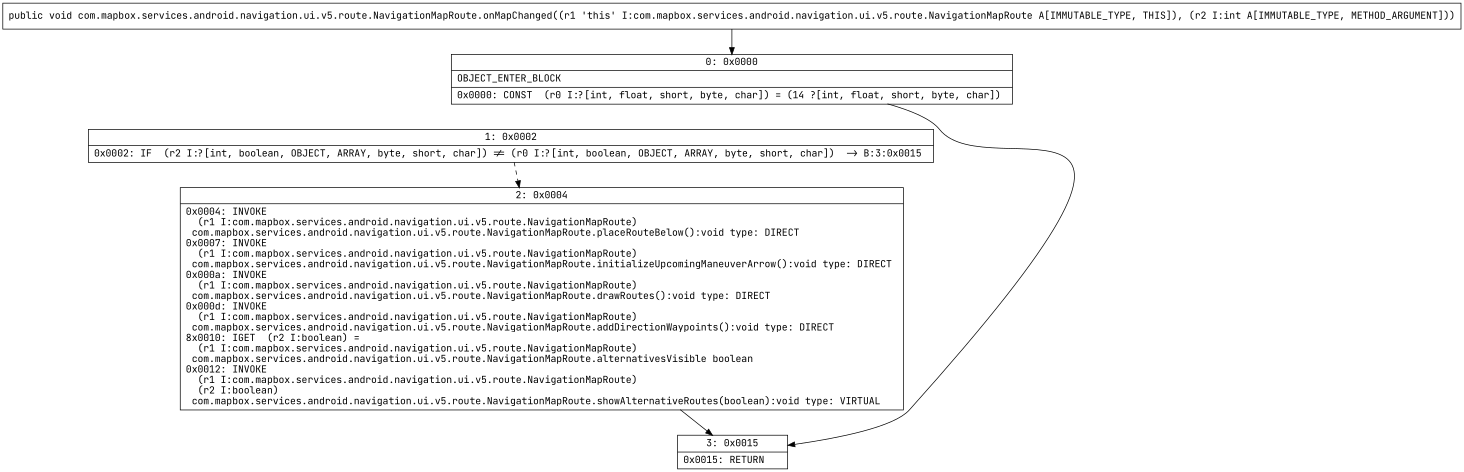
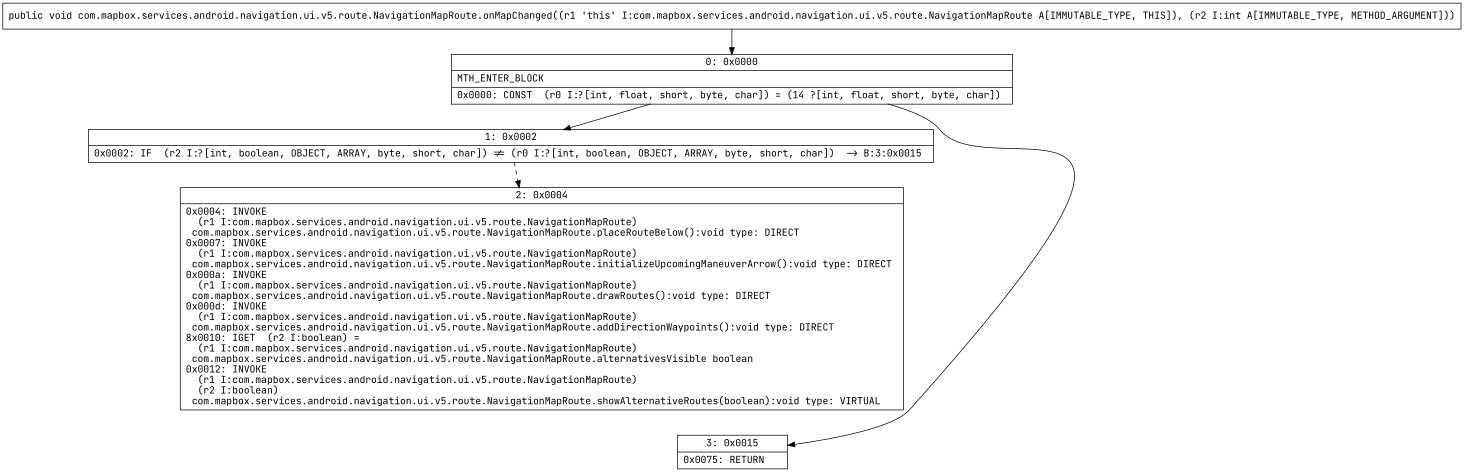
(509, 79) -> (500, 79)
none -> (611, 116)
(694, 420) -> none
(733, 460) -> (733, 460)
